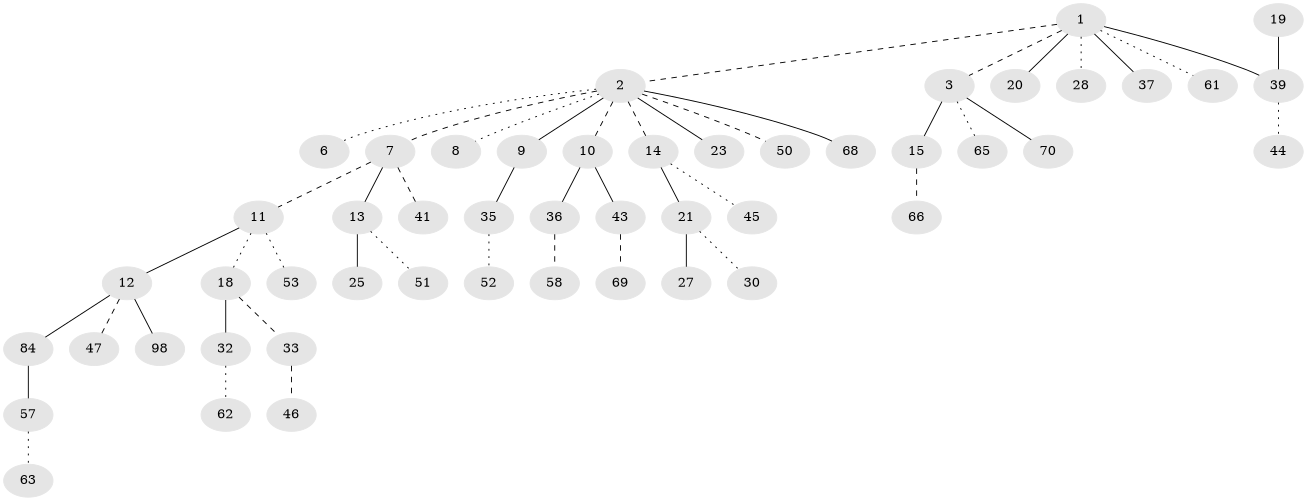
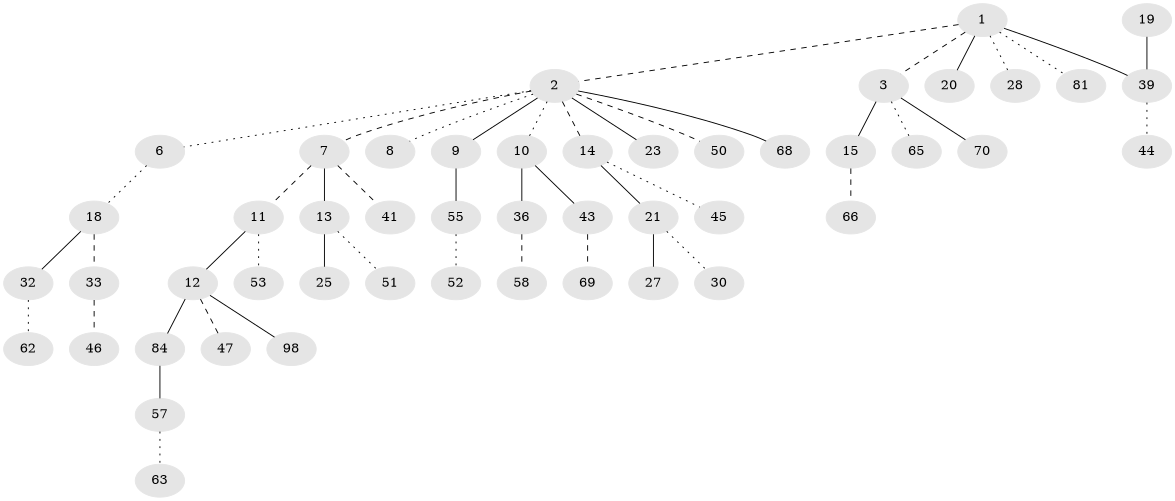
(1147, 86) -> none
(1213, 86) -> (1081, 86)
(604, 119) -> (538, 119)
(489, 218) -> (456, 218)
(242, 250) -> (127, 185)
